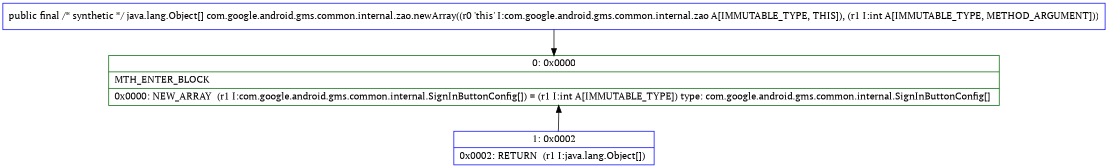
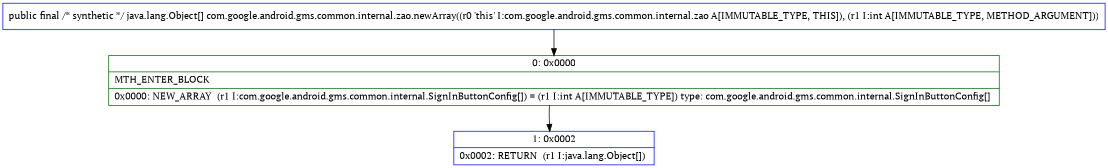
(559, 122) -> (549, 115)
